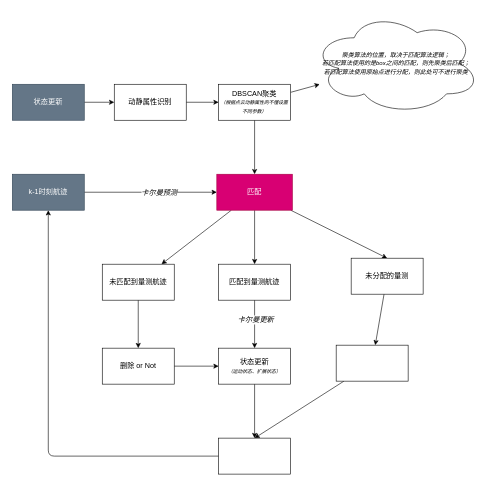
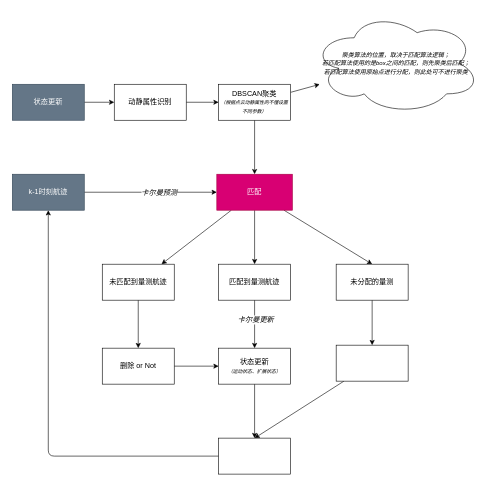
(387, 276) -> (372, 282)
